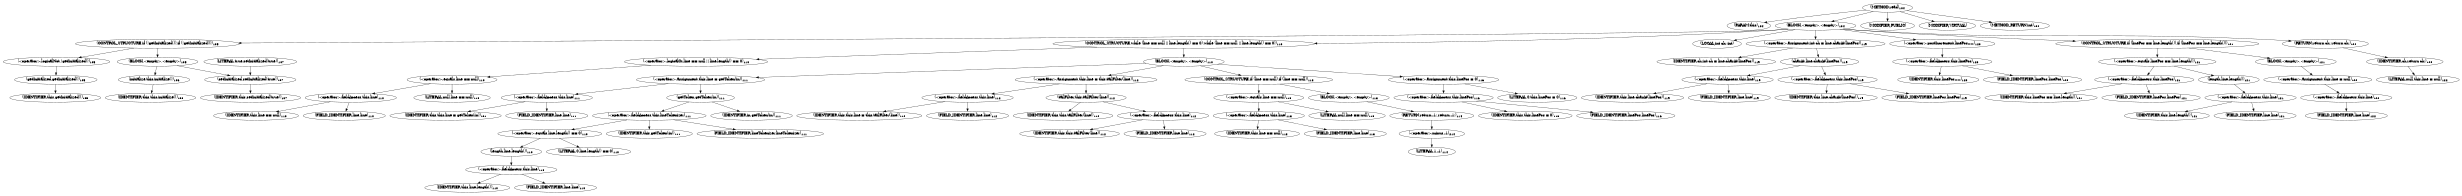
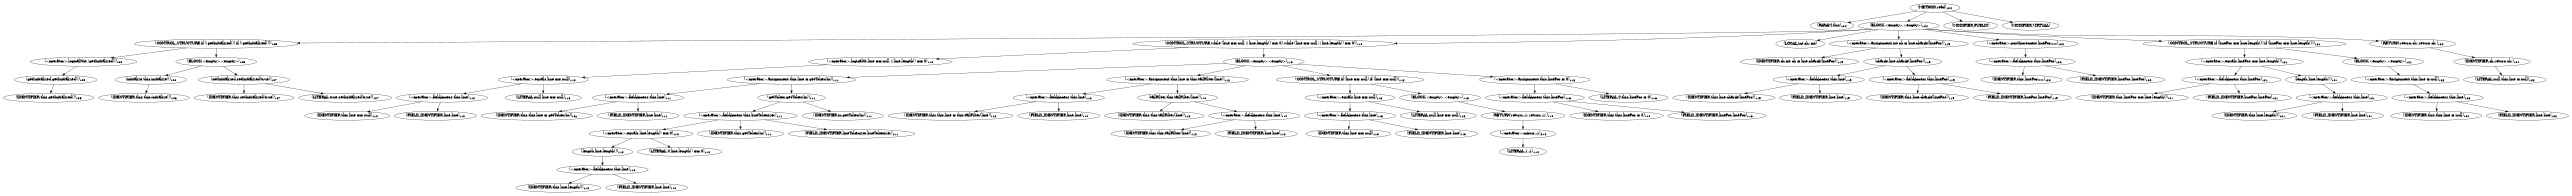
(2015, 26) -> none
(250, 70) -> (293, 89)
none -> (2436, 116)
